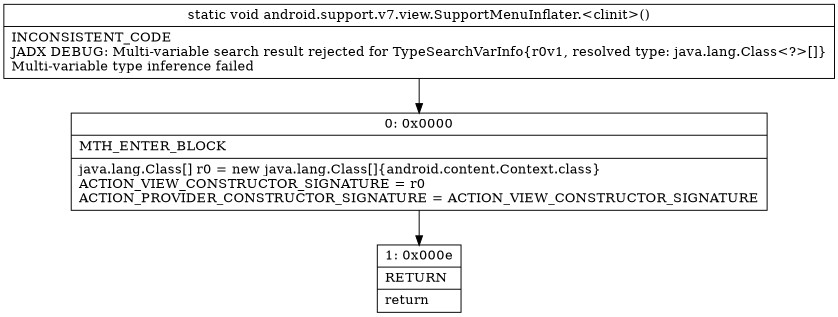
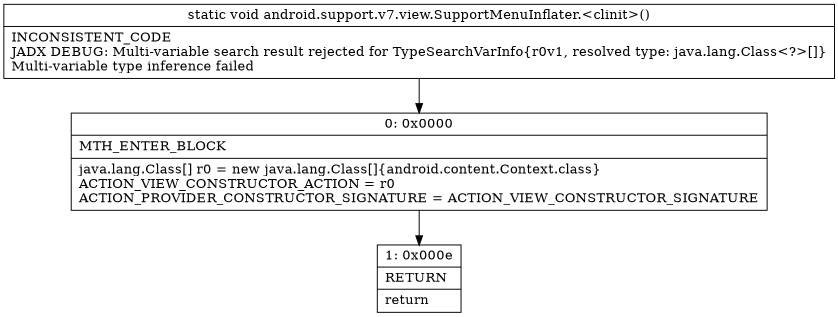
(253, 184) -> (237, 184)
